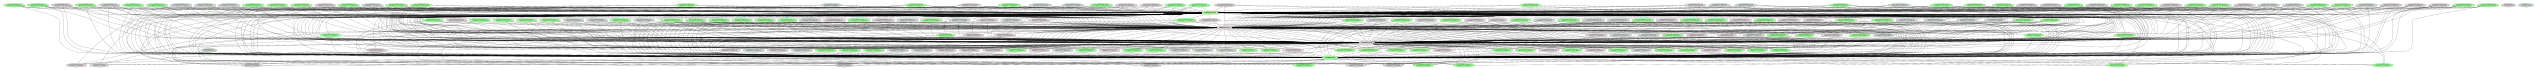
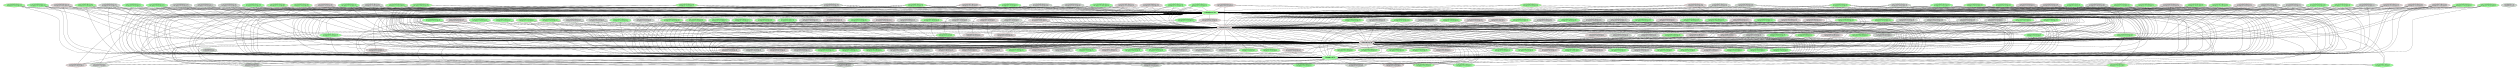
(2509, 5) -> none
